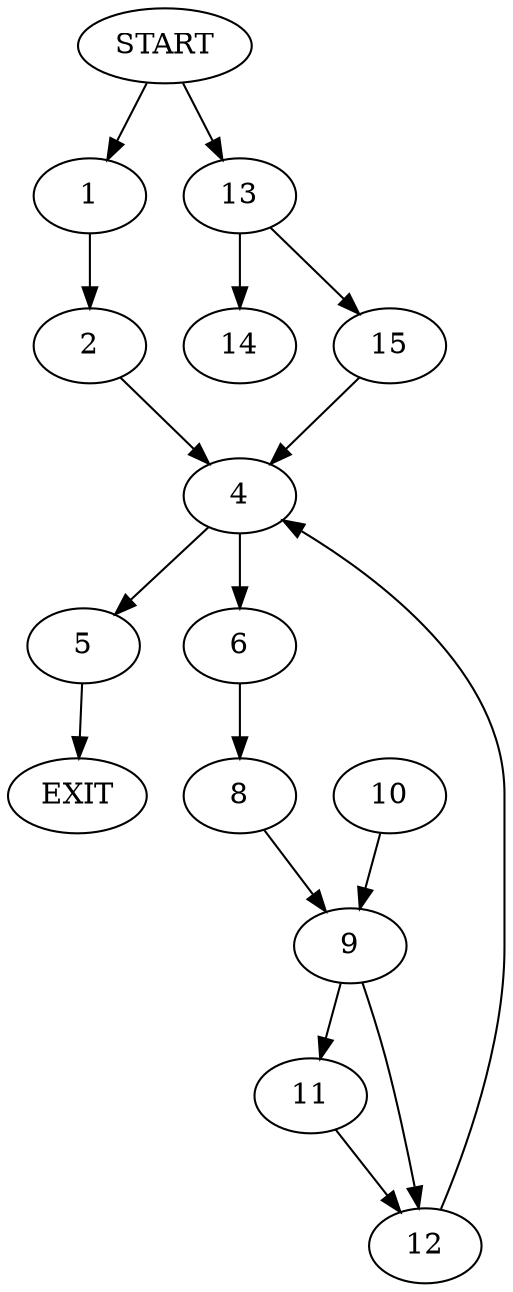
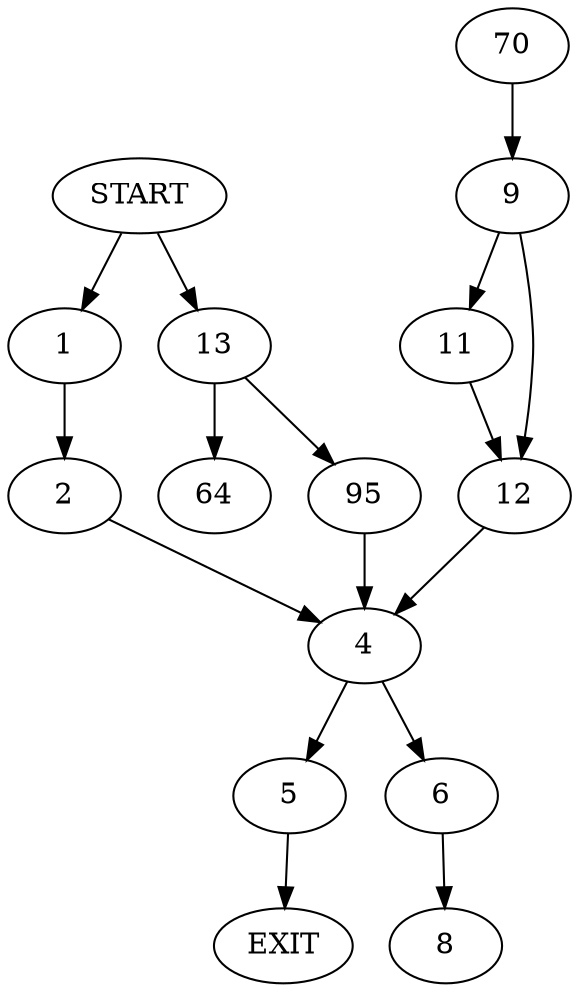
(240, 346) -> (215, 496)
(390, 346) -> (365, 496)
(390, 796) -> (512, 46)
(289, 862) -> none
